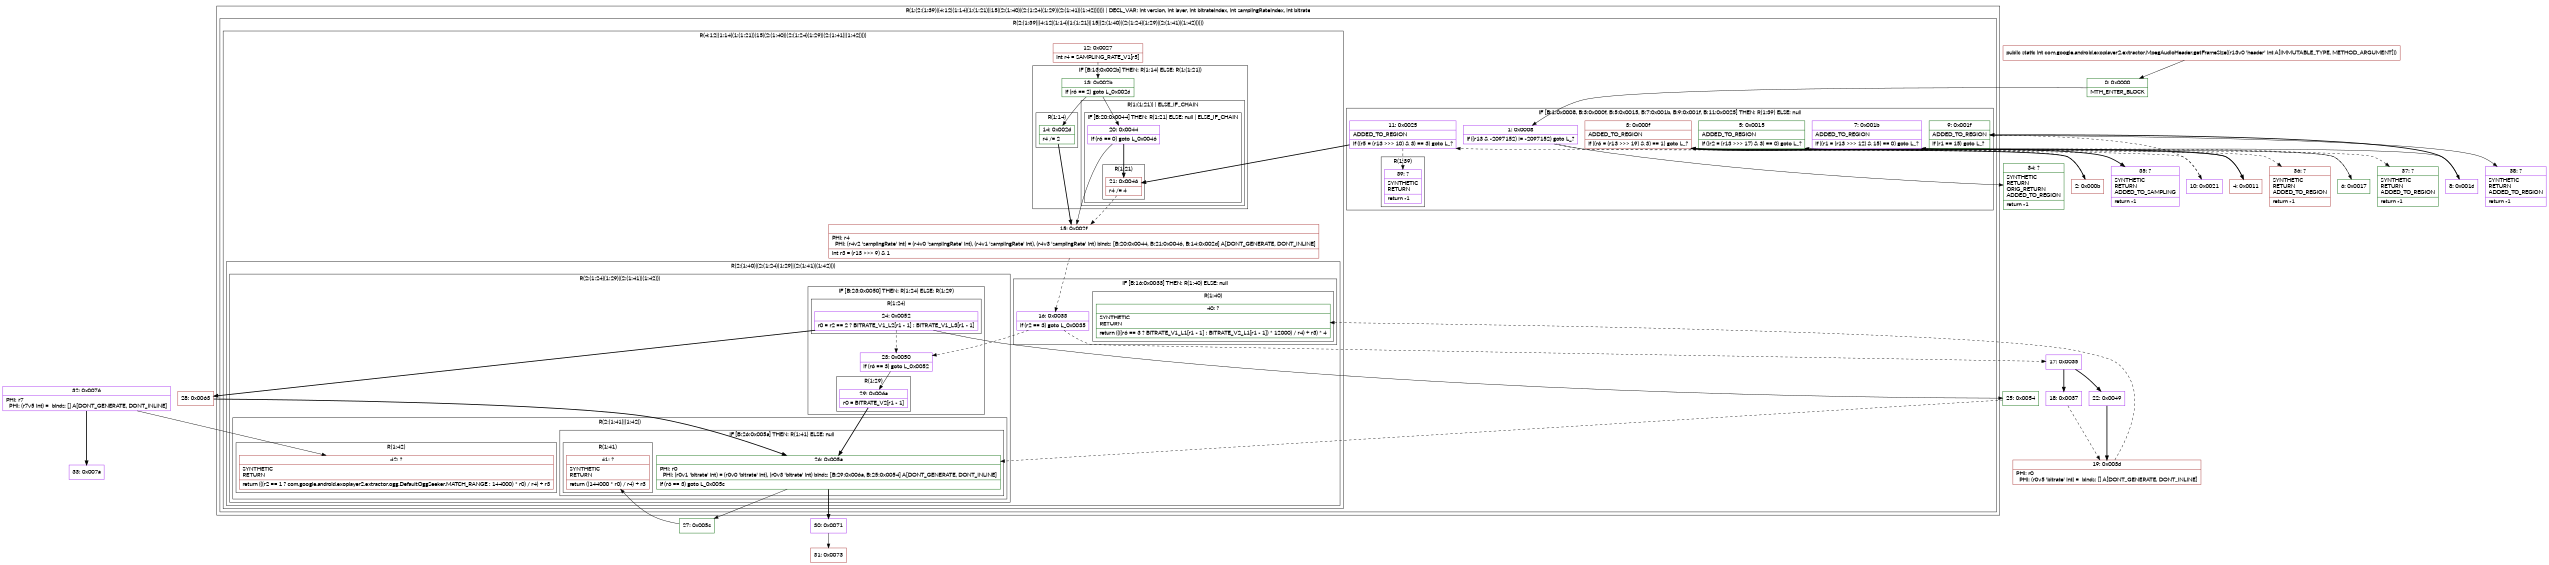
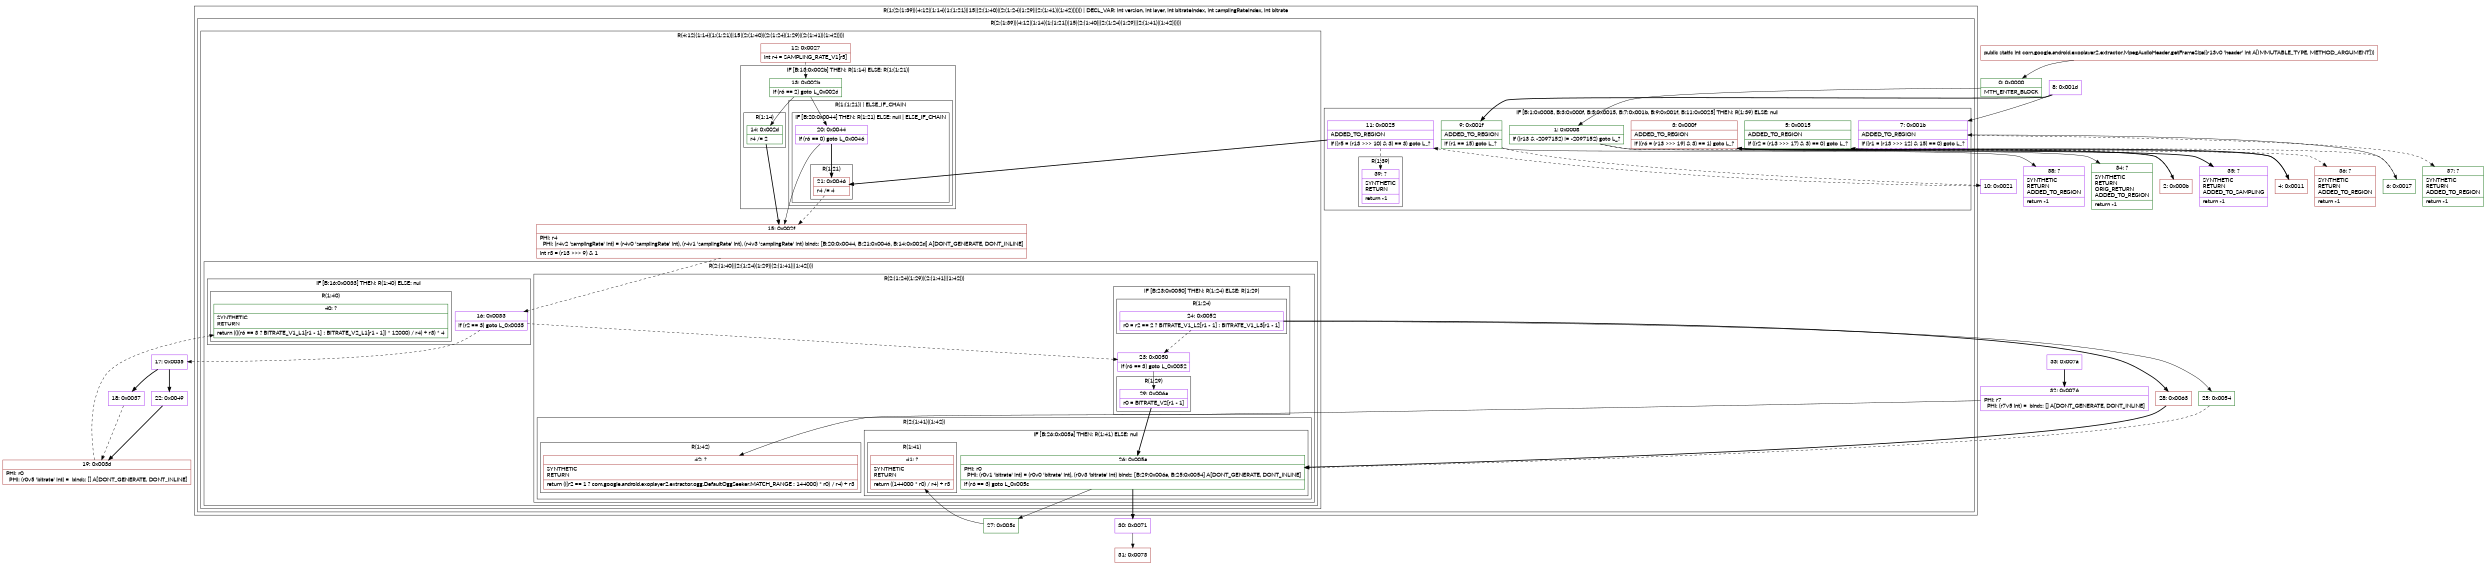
(1520, 135) -> (1567, 135)
(2290, 149) -> (2012, 108)
(87, 436) -> (2064, 376)
